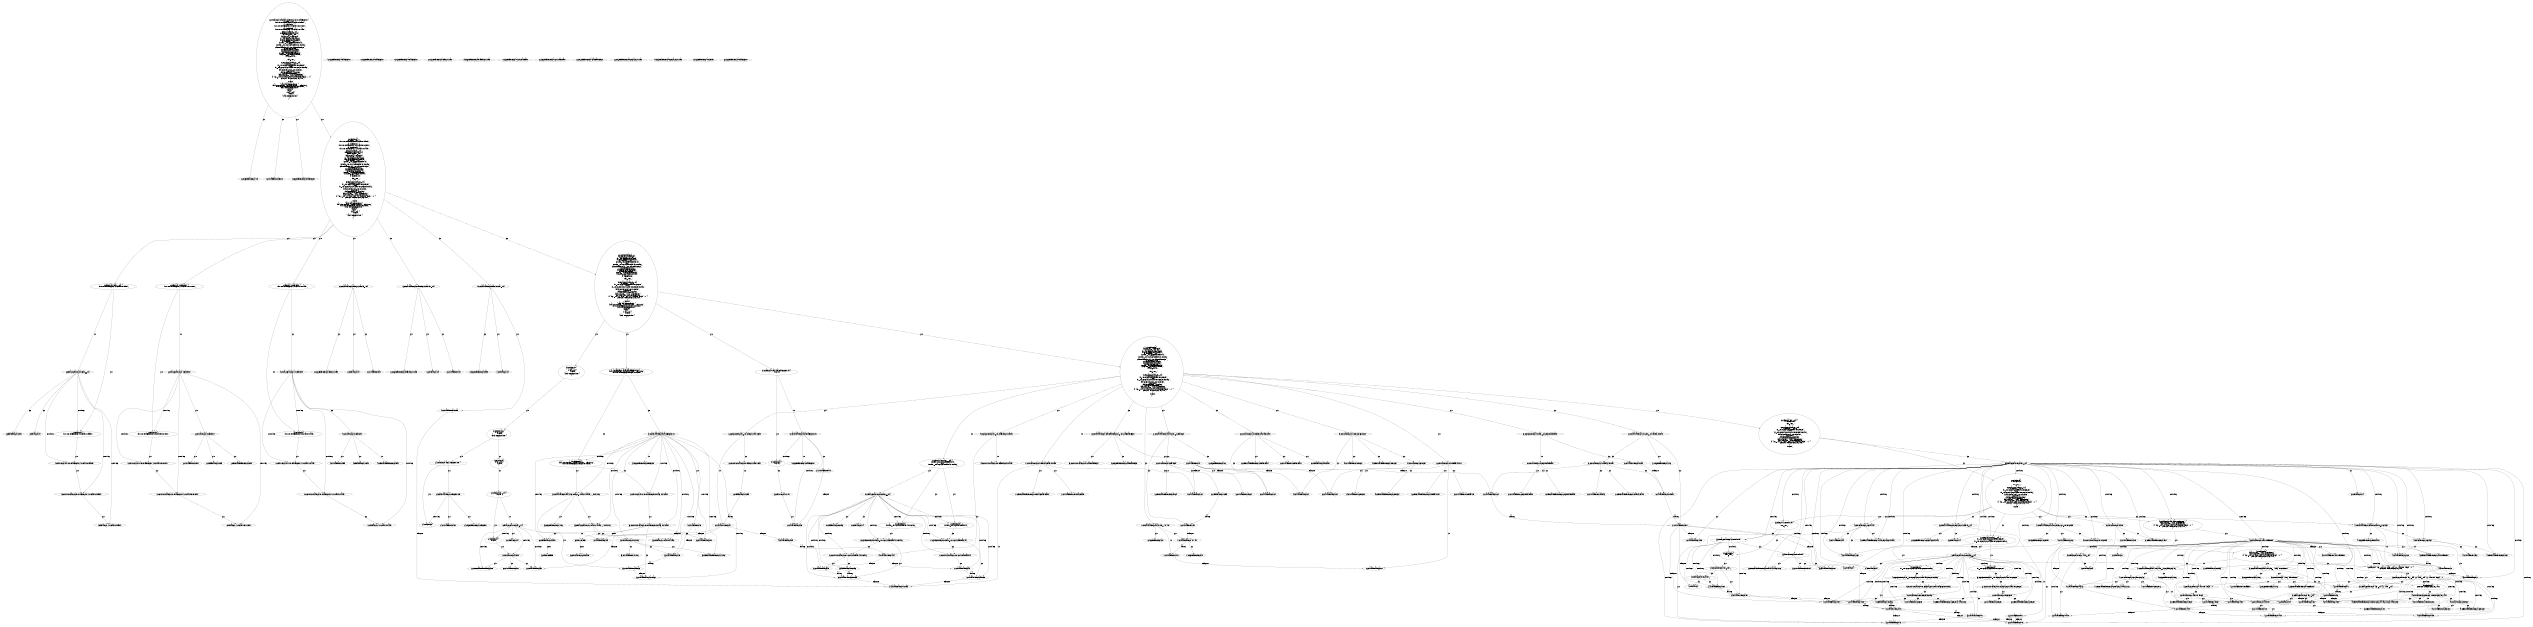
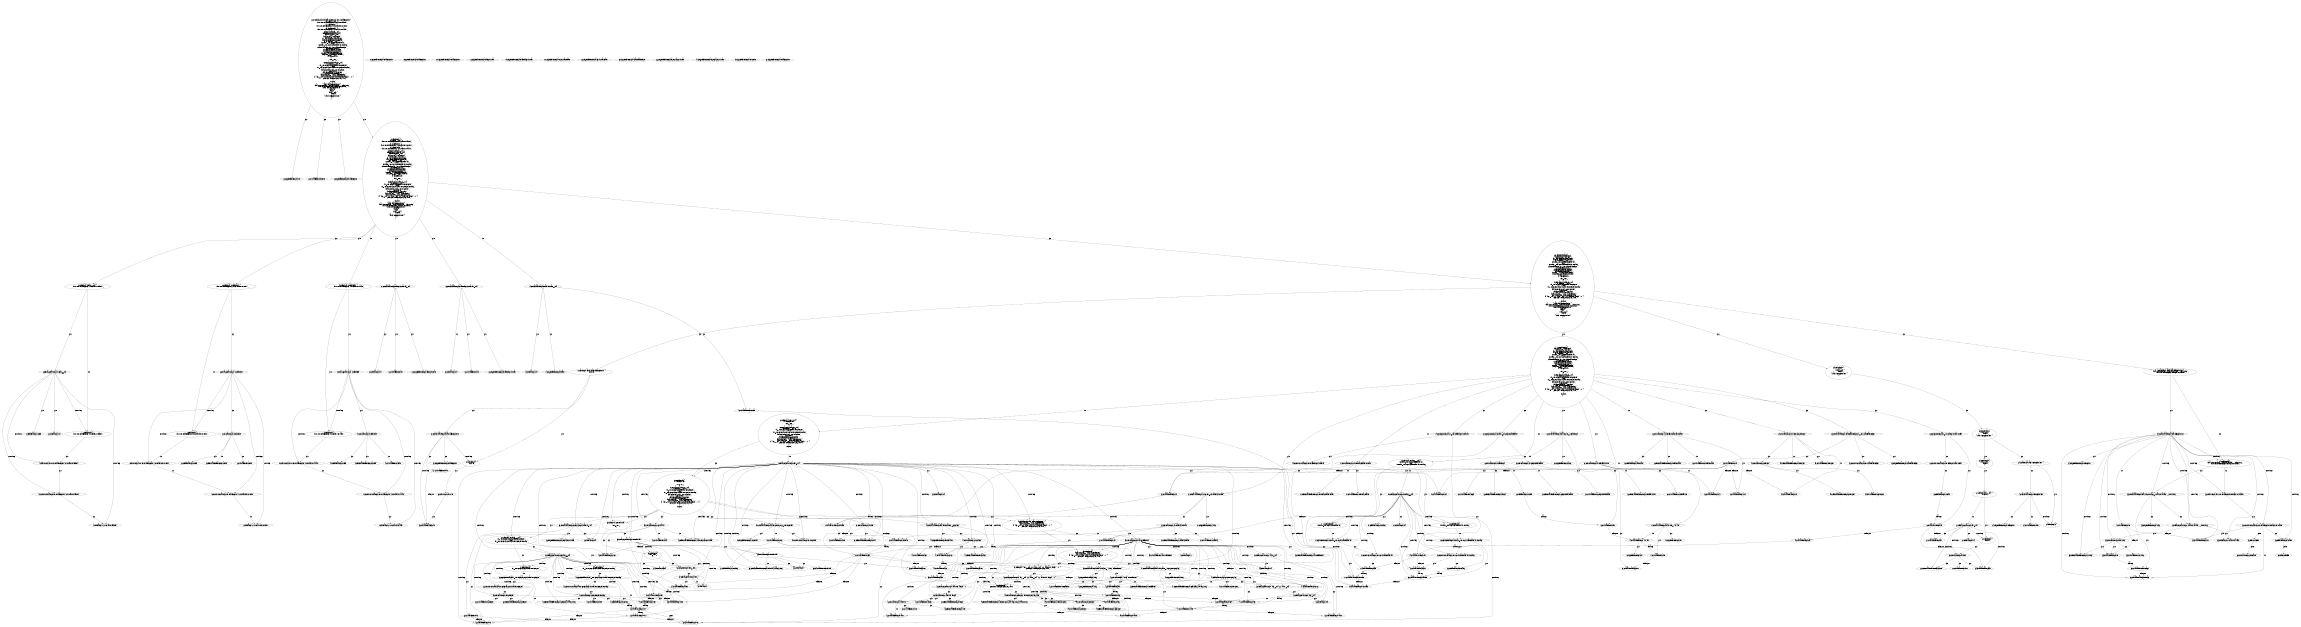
none -> (1169, 494)
(1913, 602) -> (594, 602)
(1960, 616) -> (671, 616)
